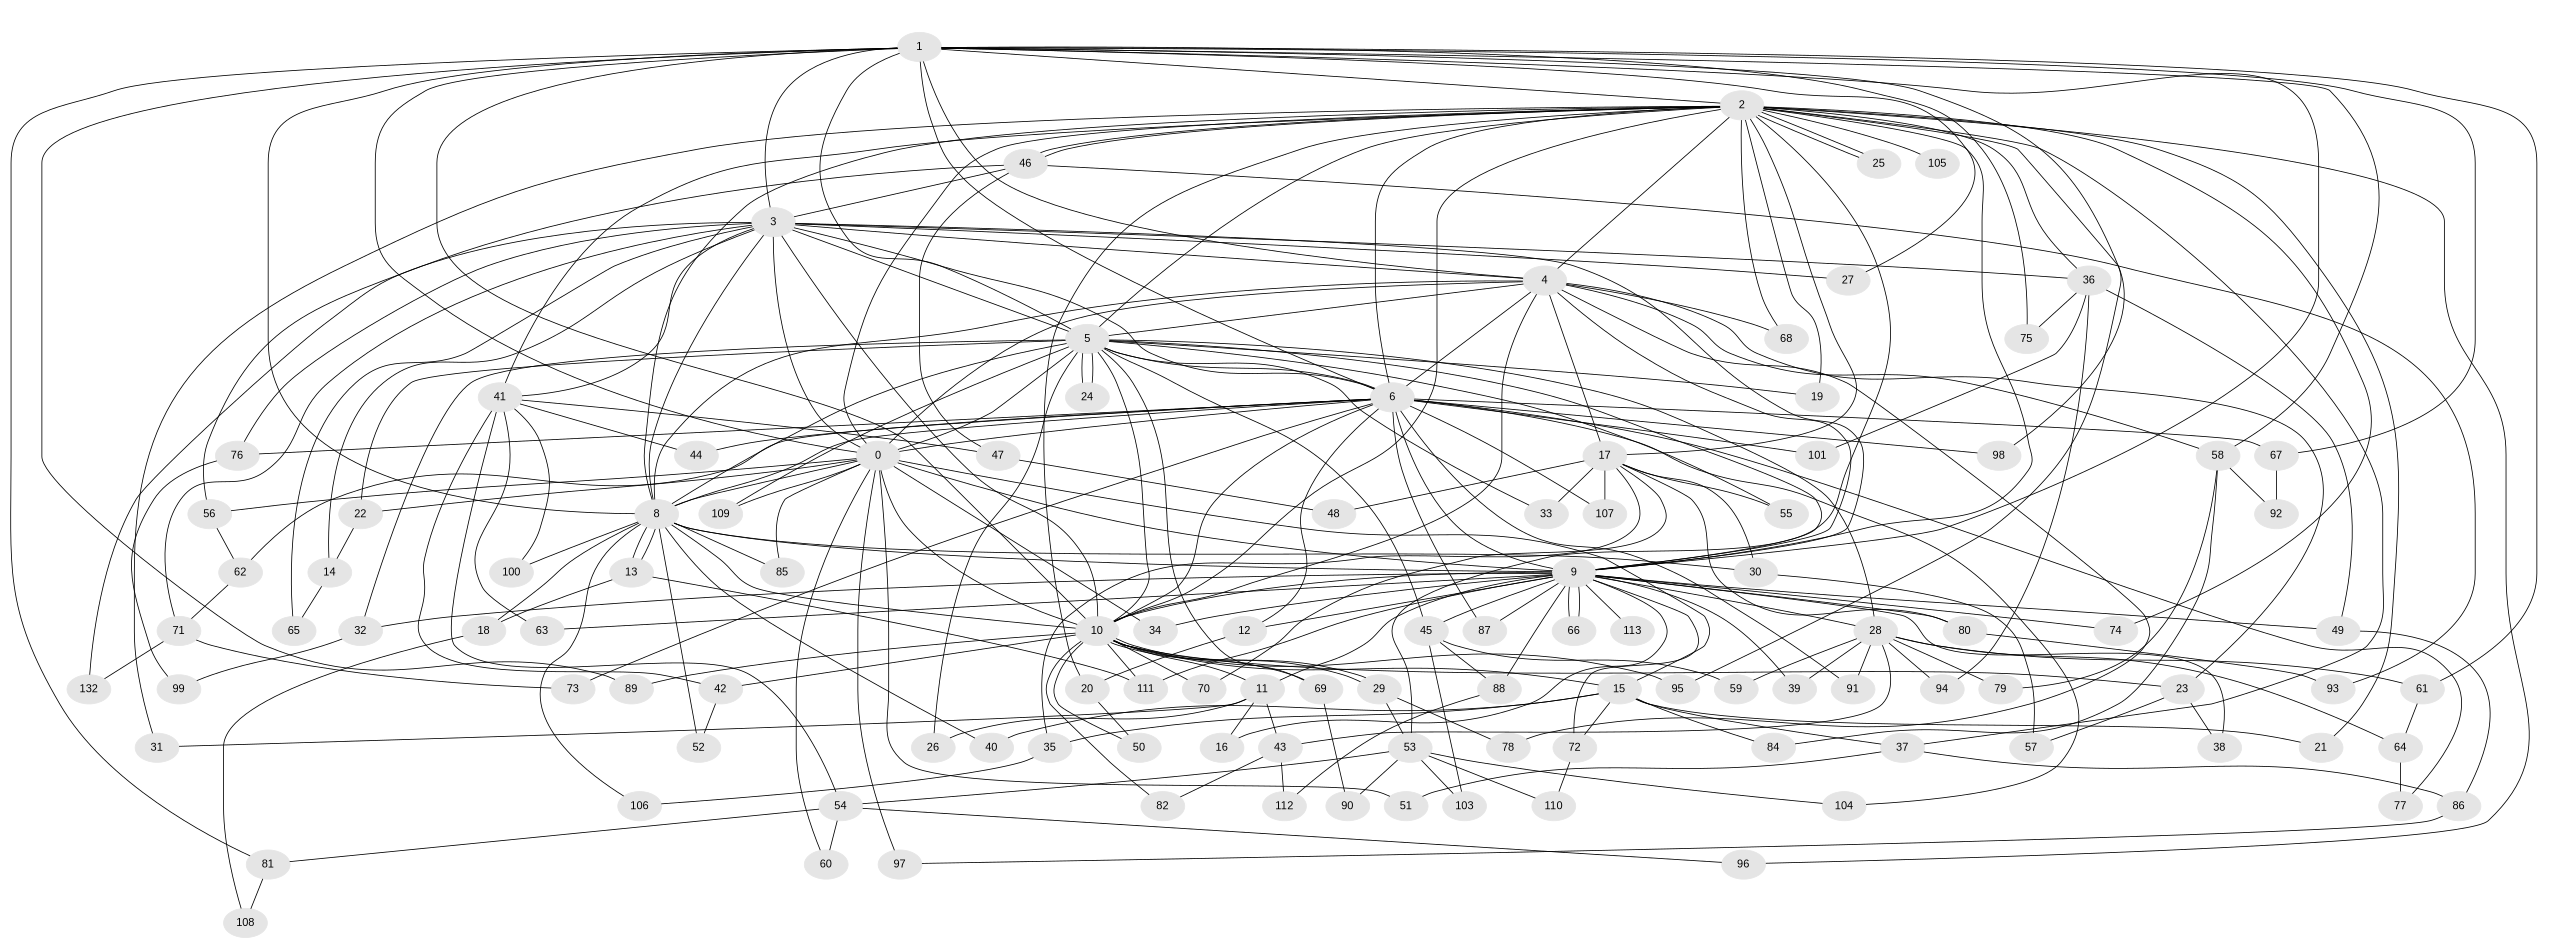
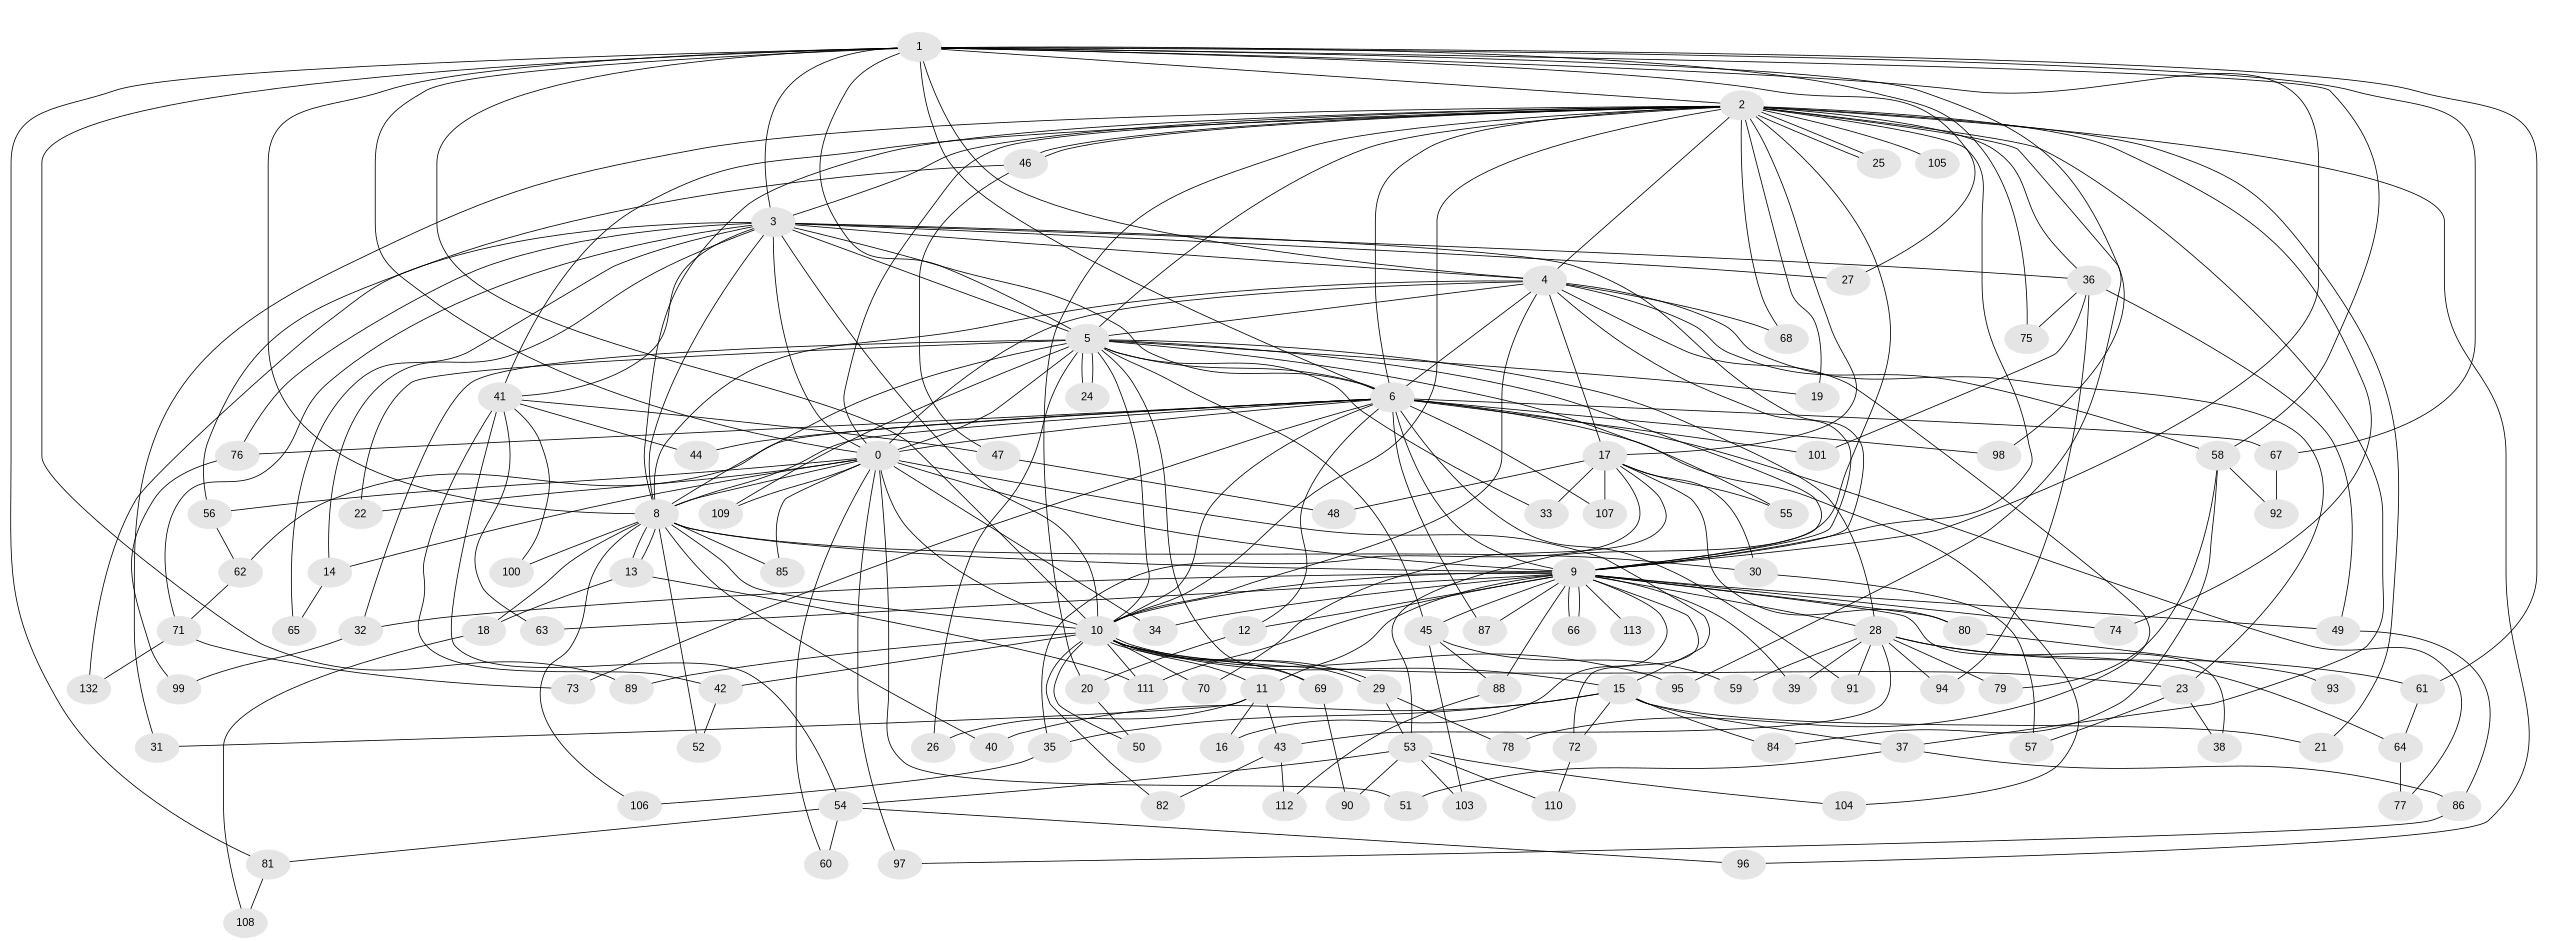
(900, 193) -> (1250, 121)
(1940, 236) -> none
(345, 543) -> (602, 505)
